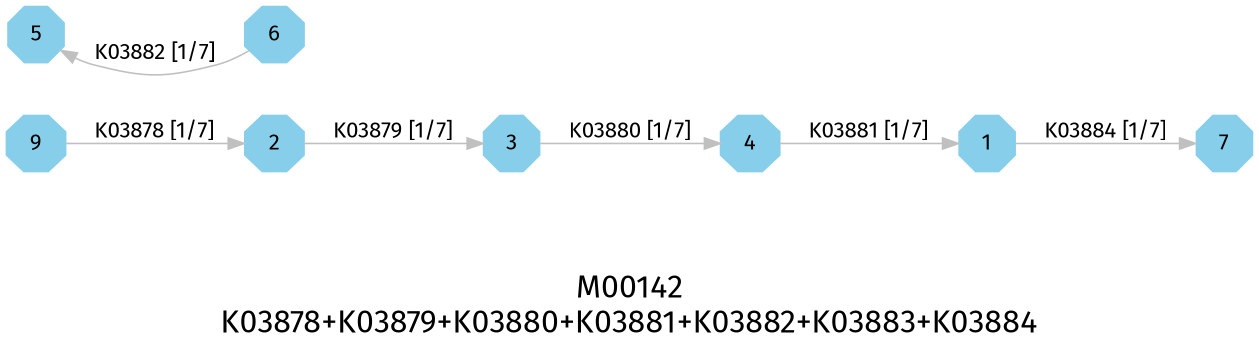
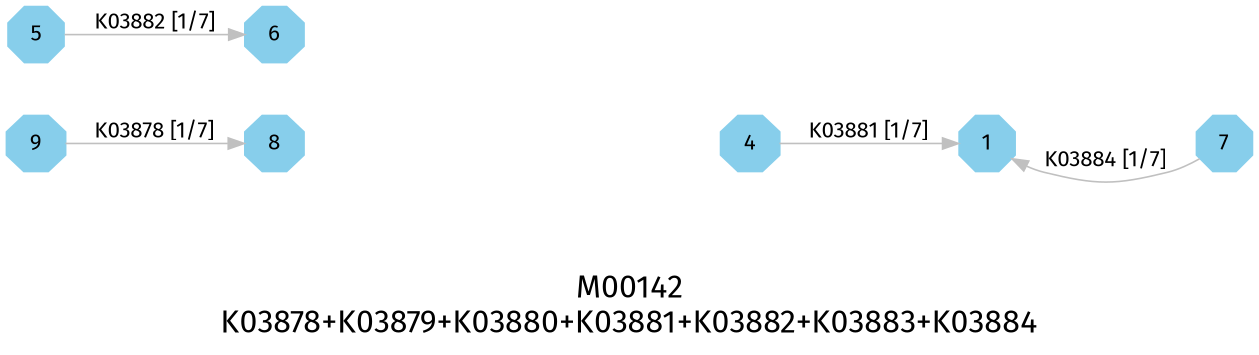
(163, 75) -> (146, 35)
(274, 143) -> (274, 143)
(512, 143) -> none
(1097, 143) -> (1114, 182)
